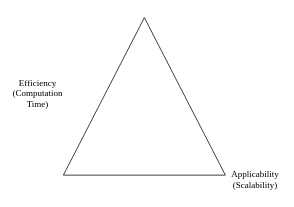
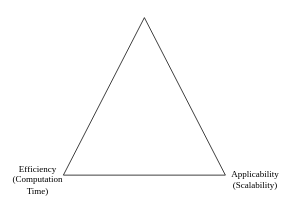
(38, 93) -> (38, 180)
